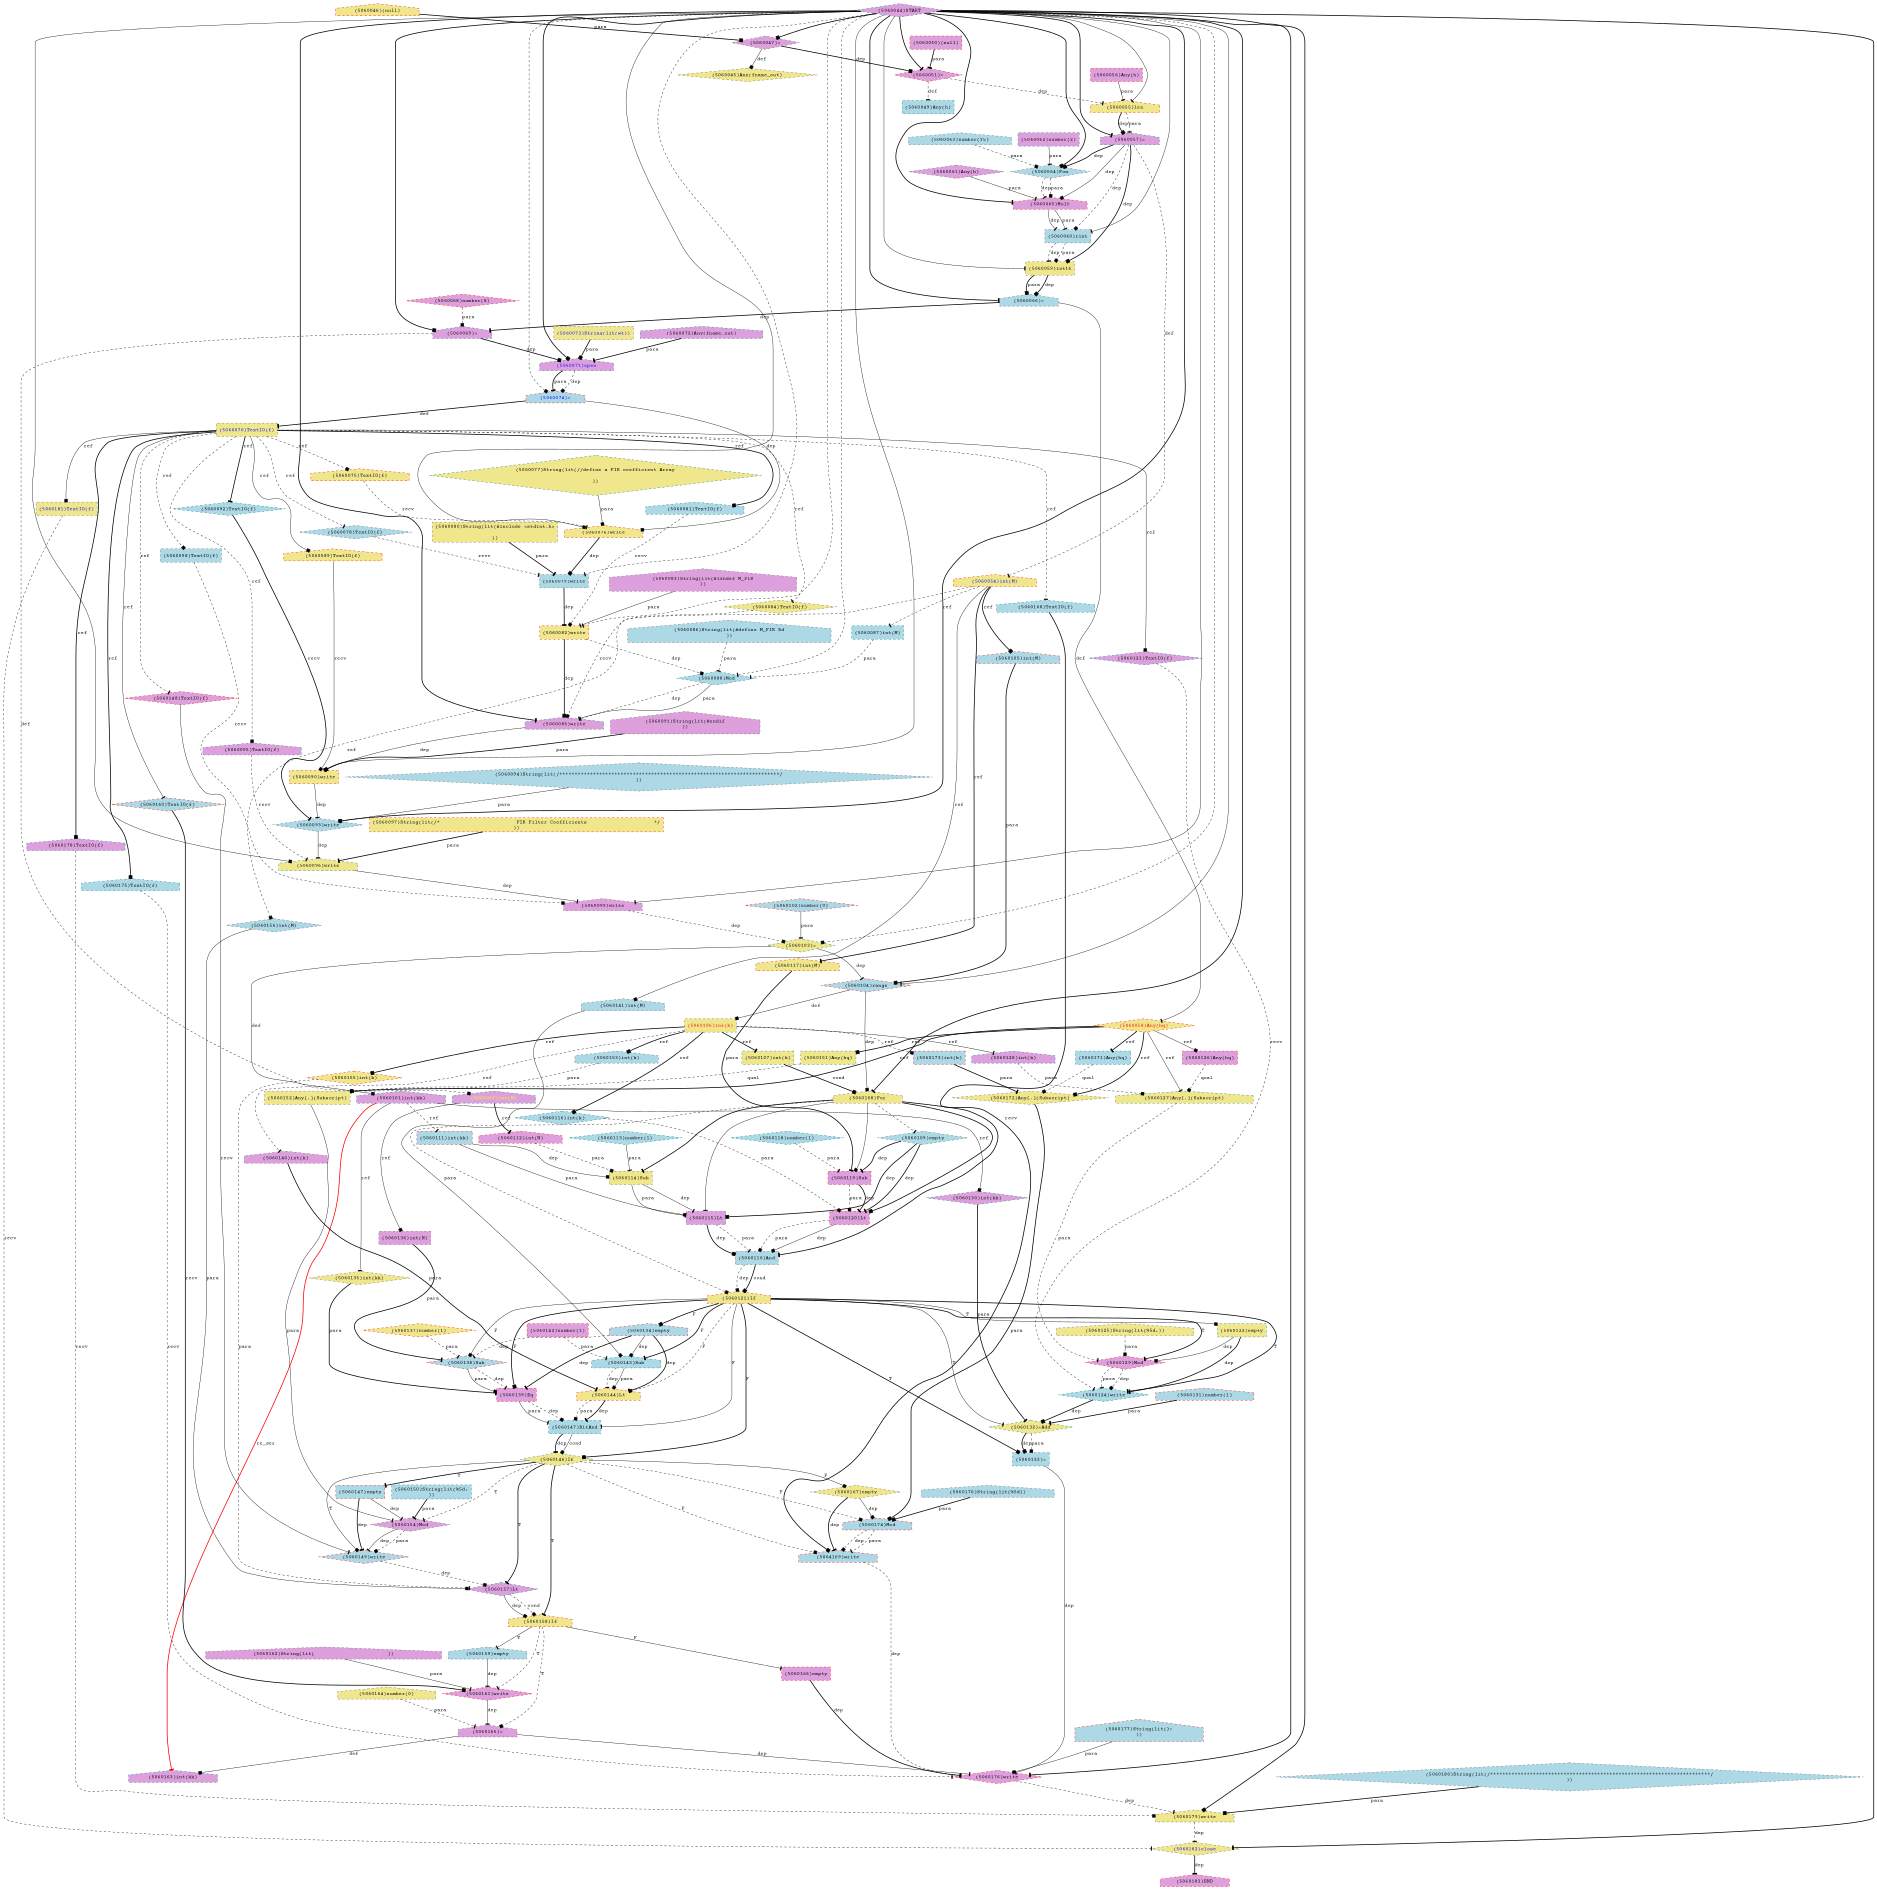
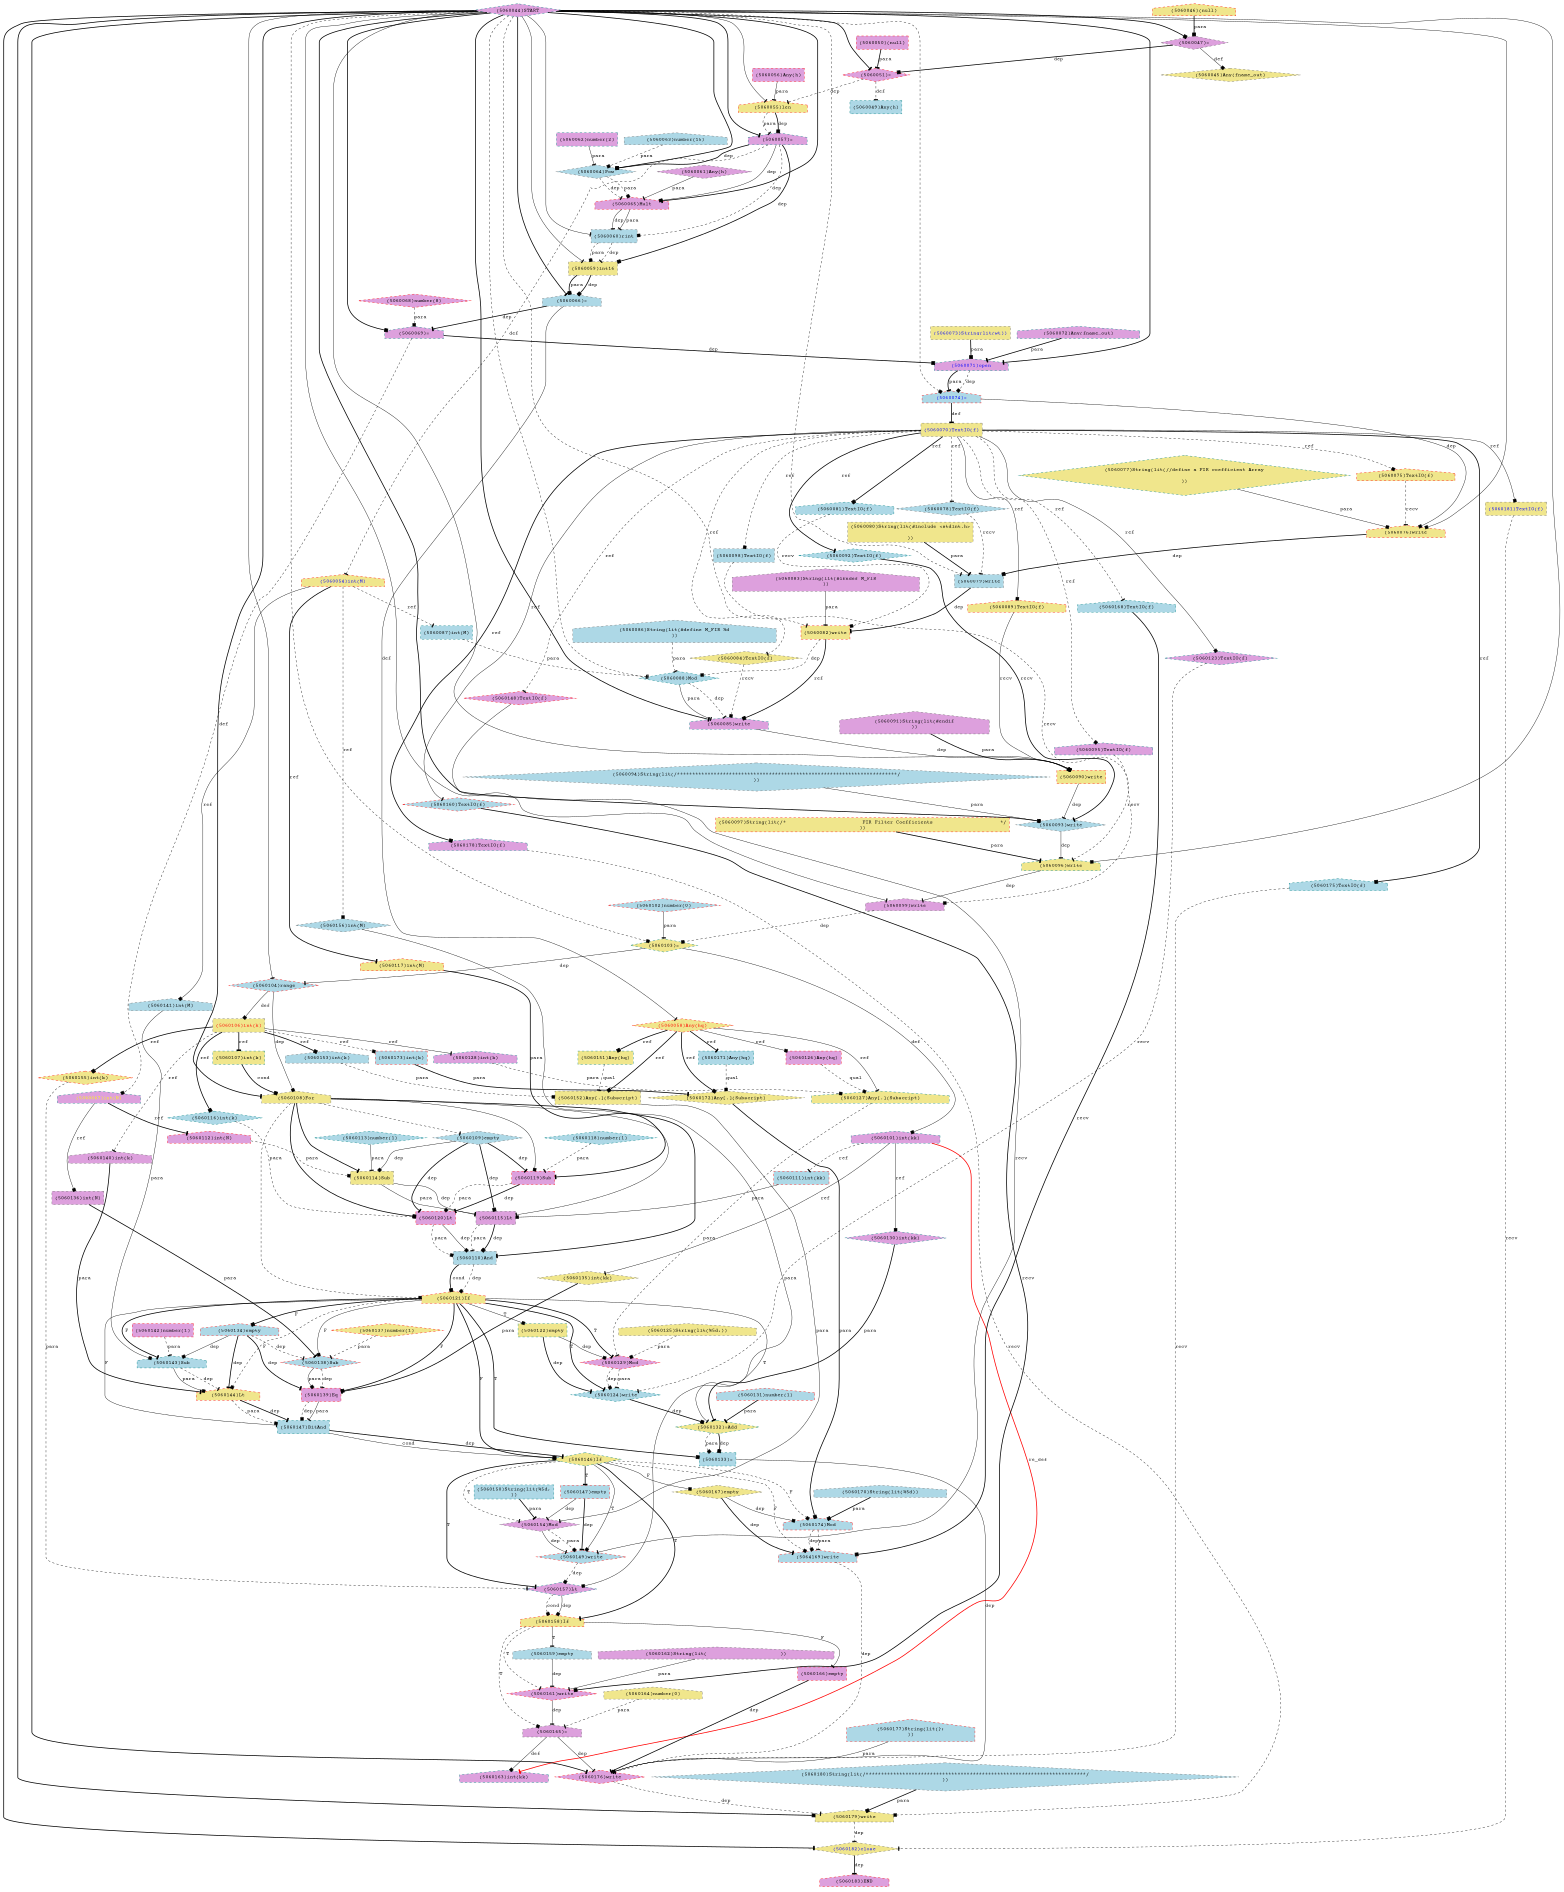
(544, 37) -> (1077, 25)
(1018, 658) -> none
(569, 678) -> (819, 678)
(539, 1157) -> (414, 1147)
